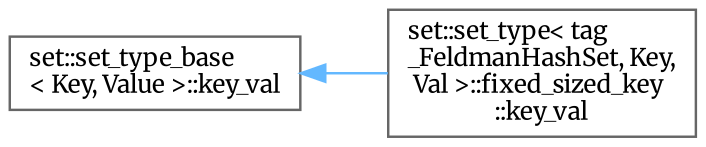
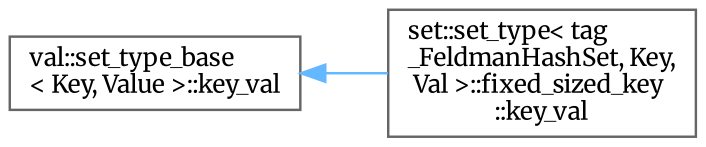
(155, 73) -> (155, 73)
